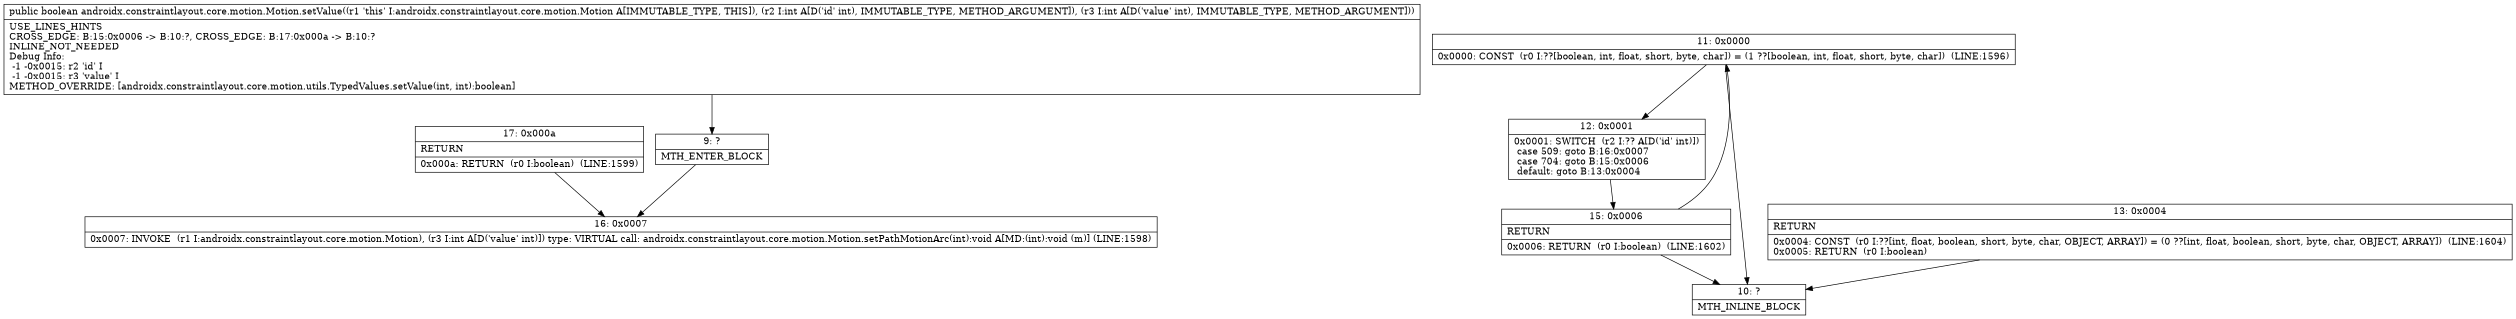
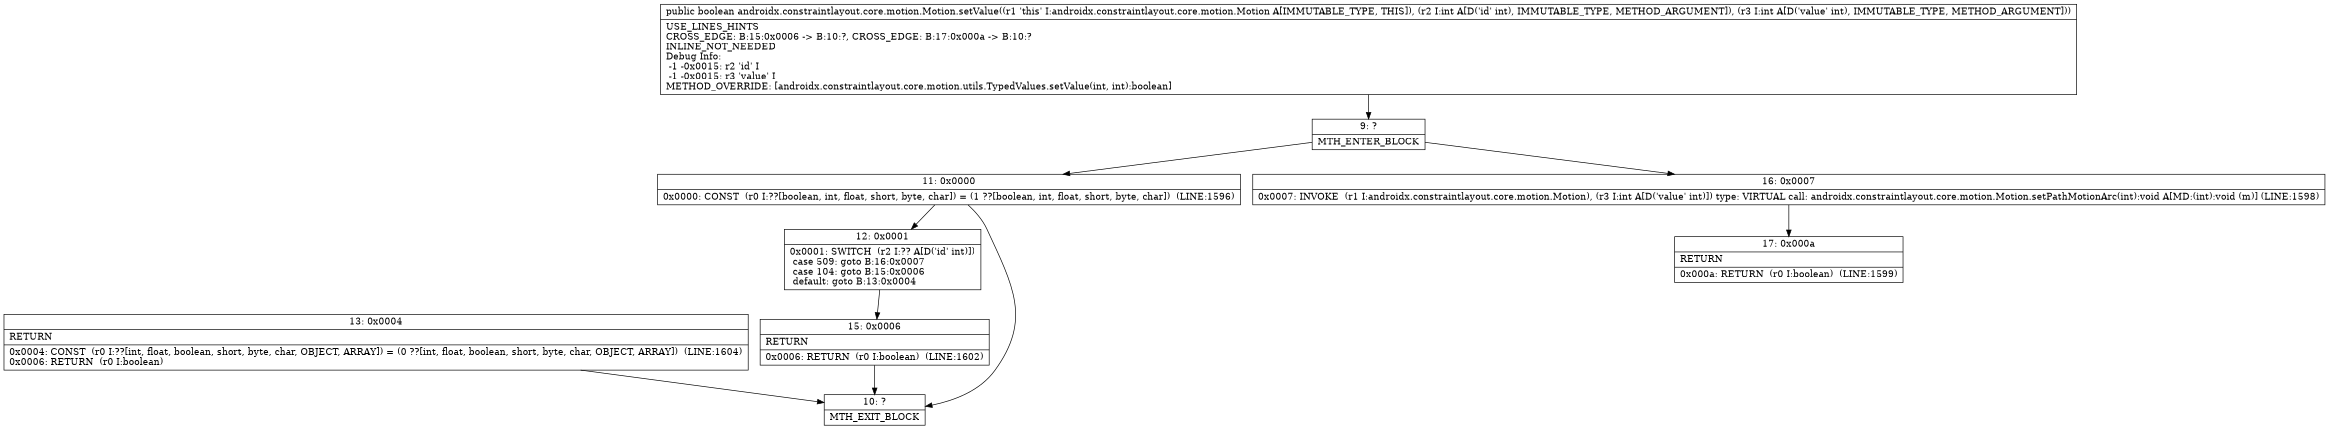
(1724, 149) -> (1191, 158)
(1582, 162) -> (857, 272)
(577, 192) -> (1789, 217)
(1852, 252) -> (88, 362)
(1749, 307) -> (875, 417)
